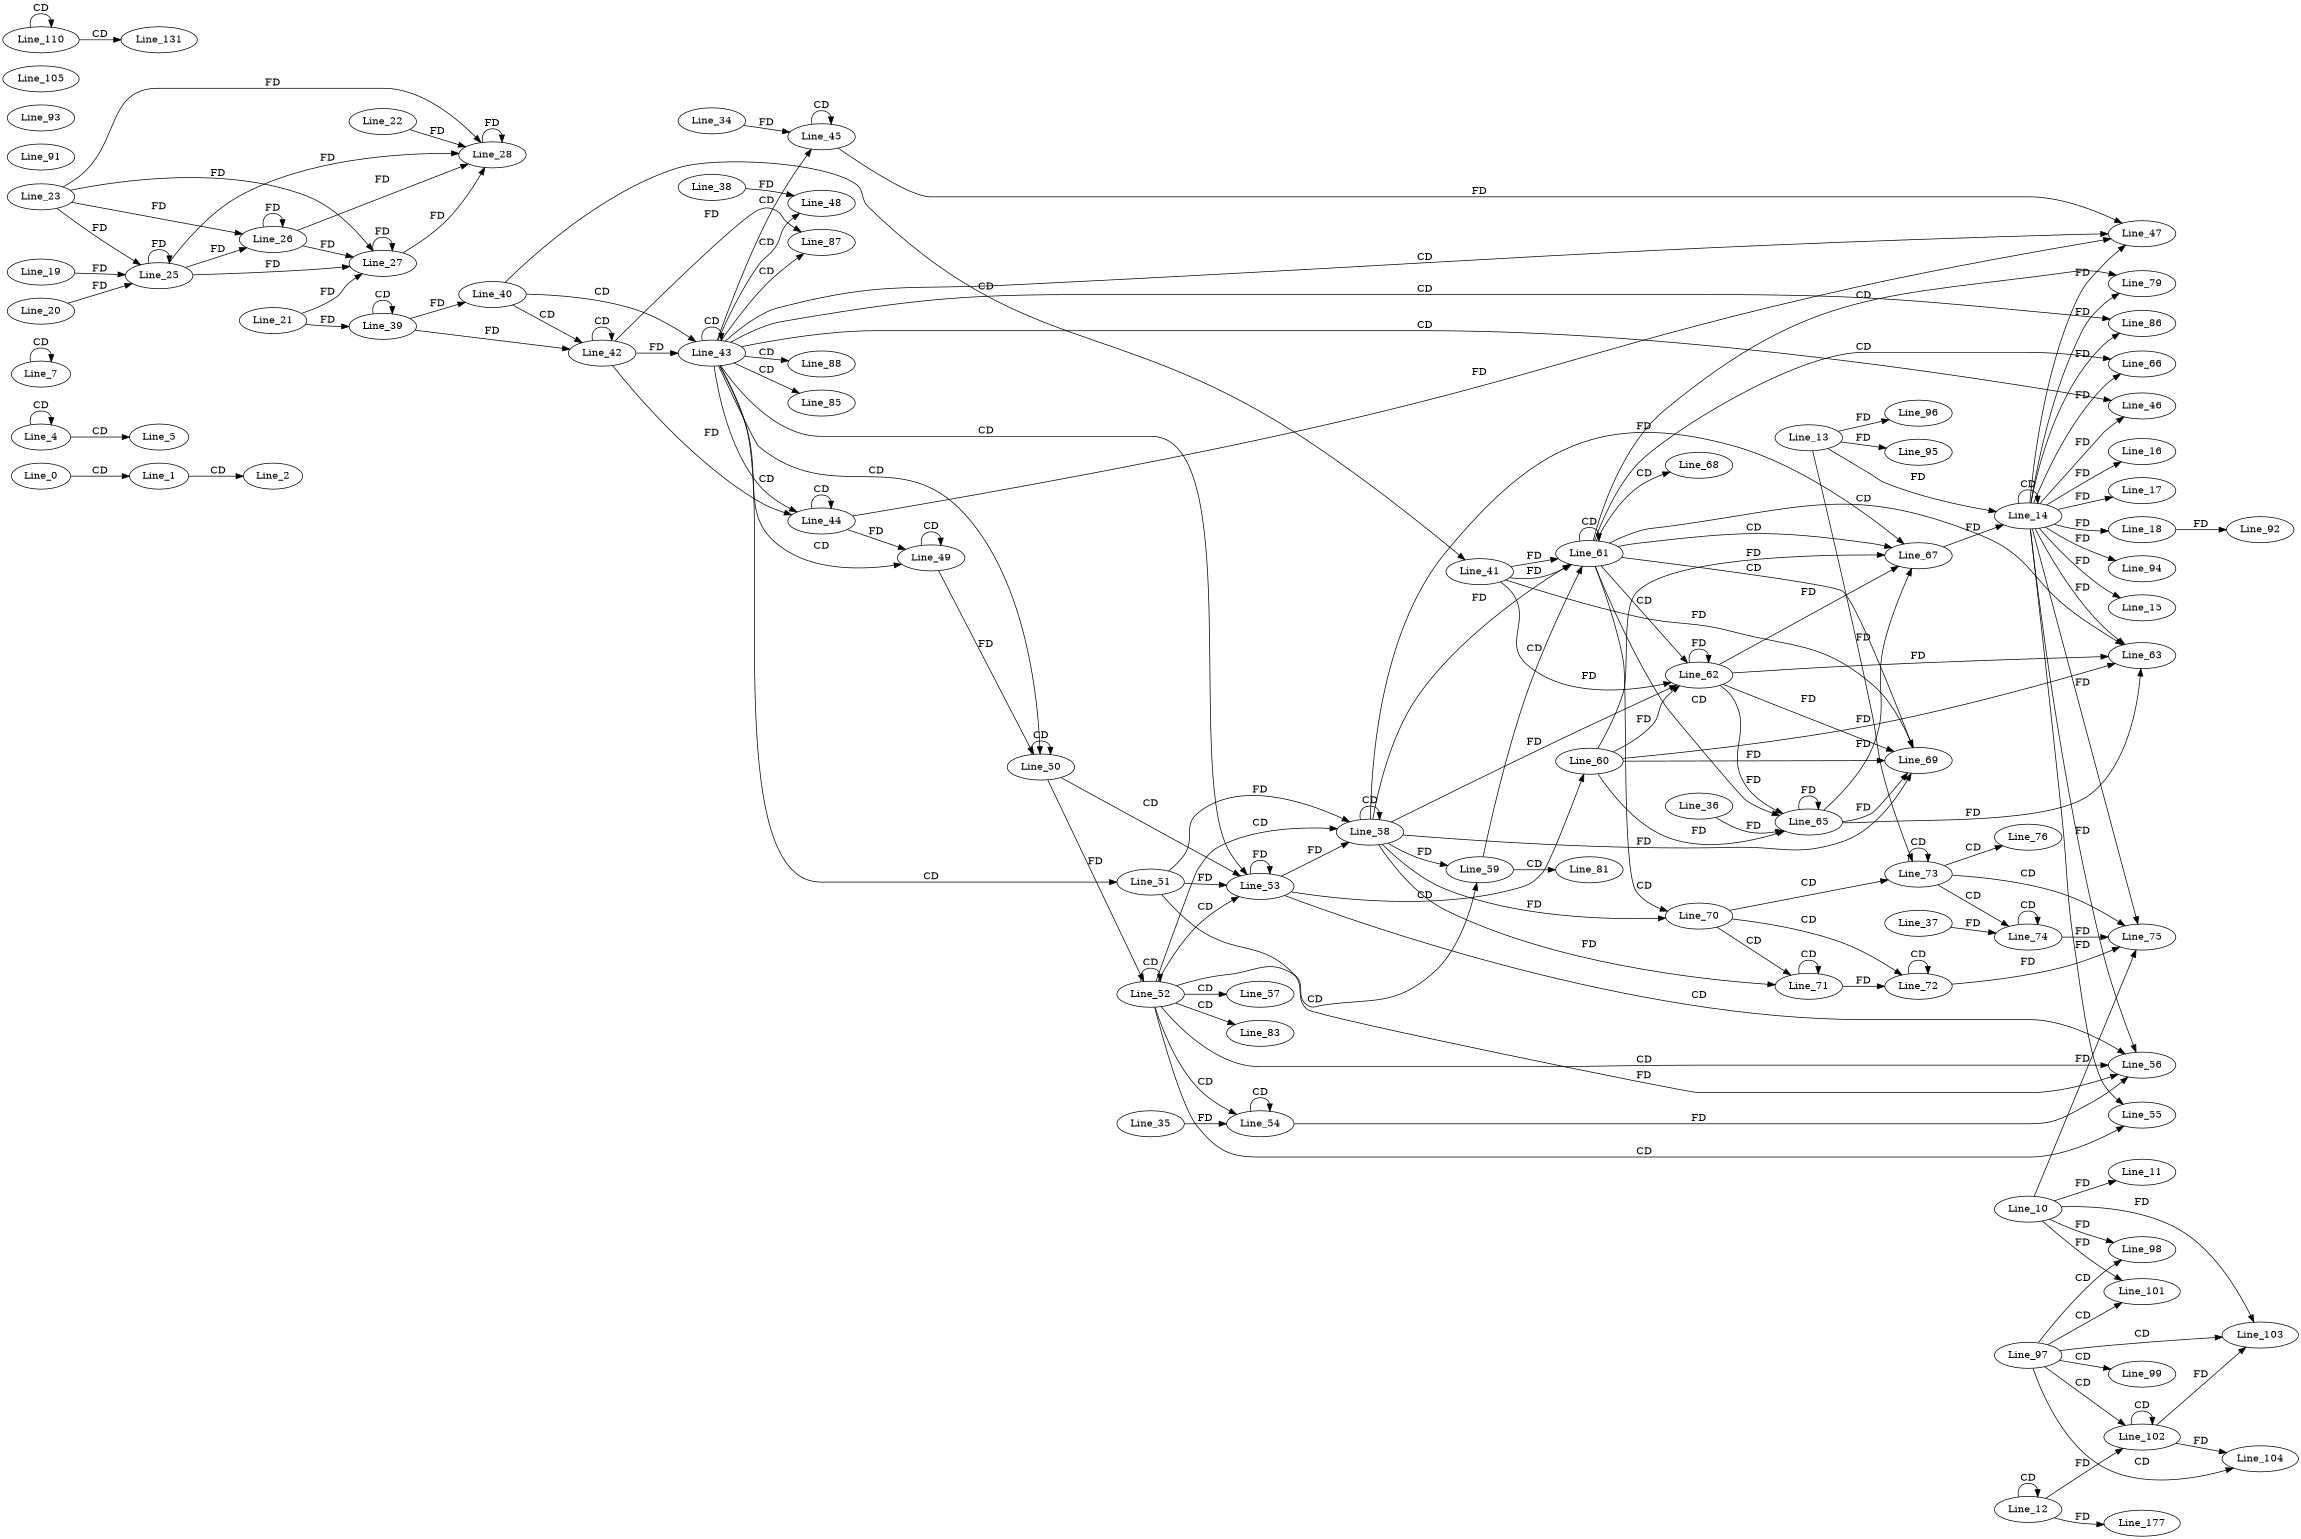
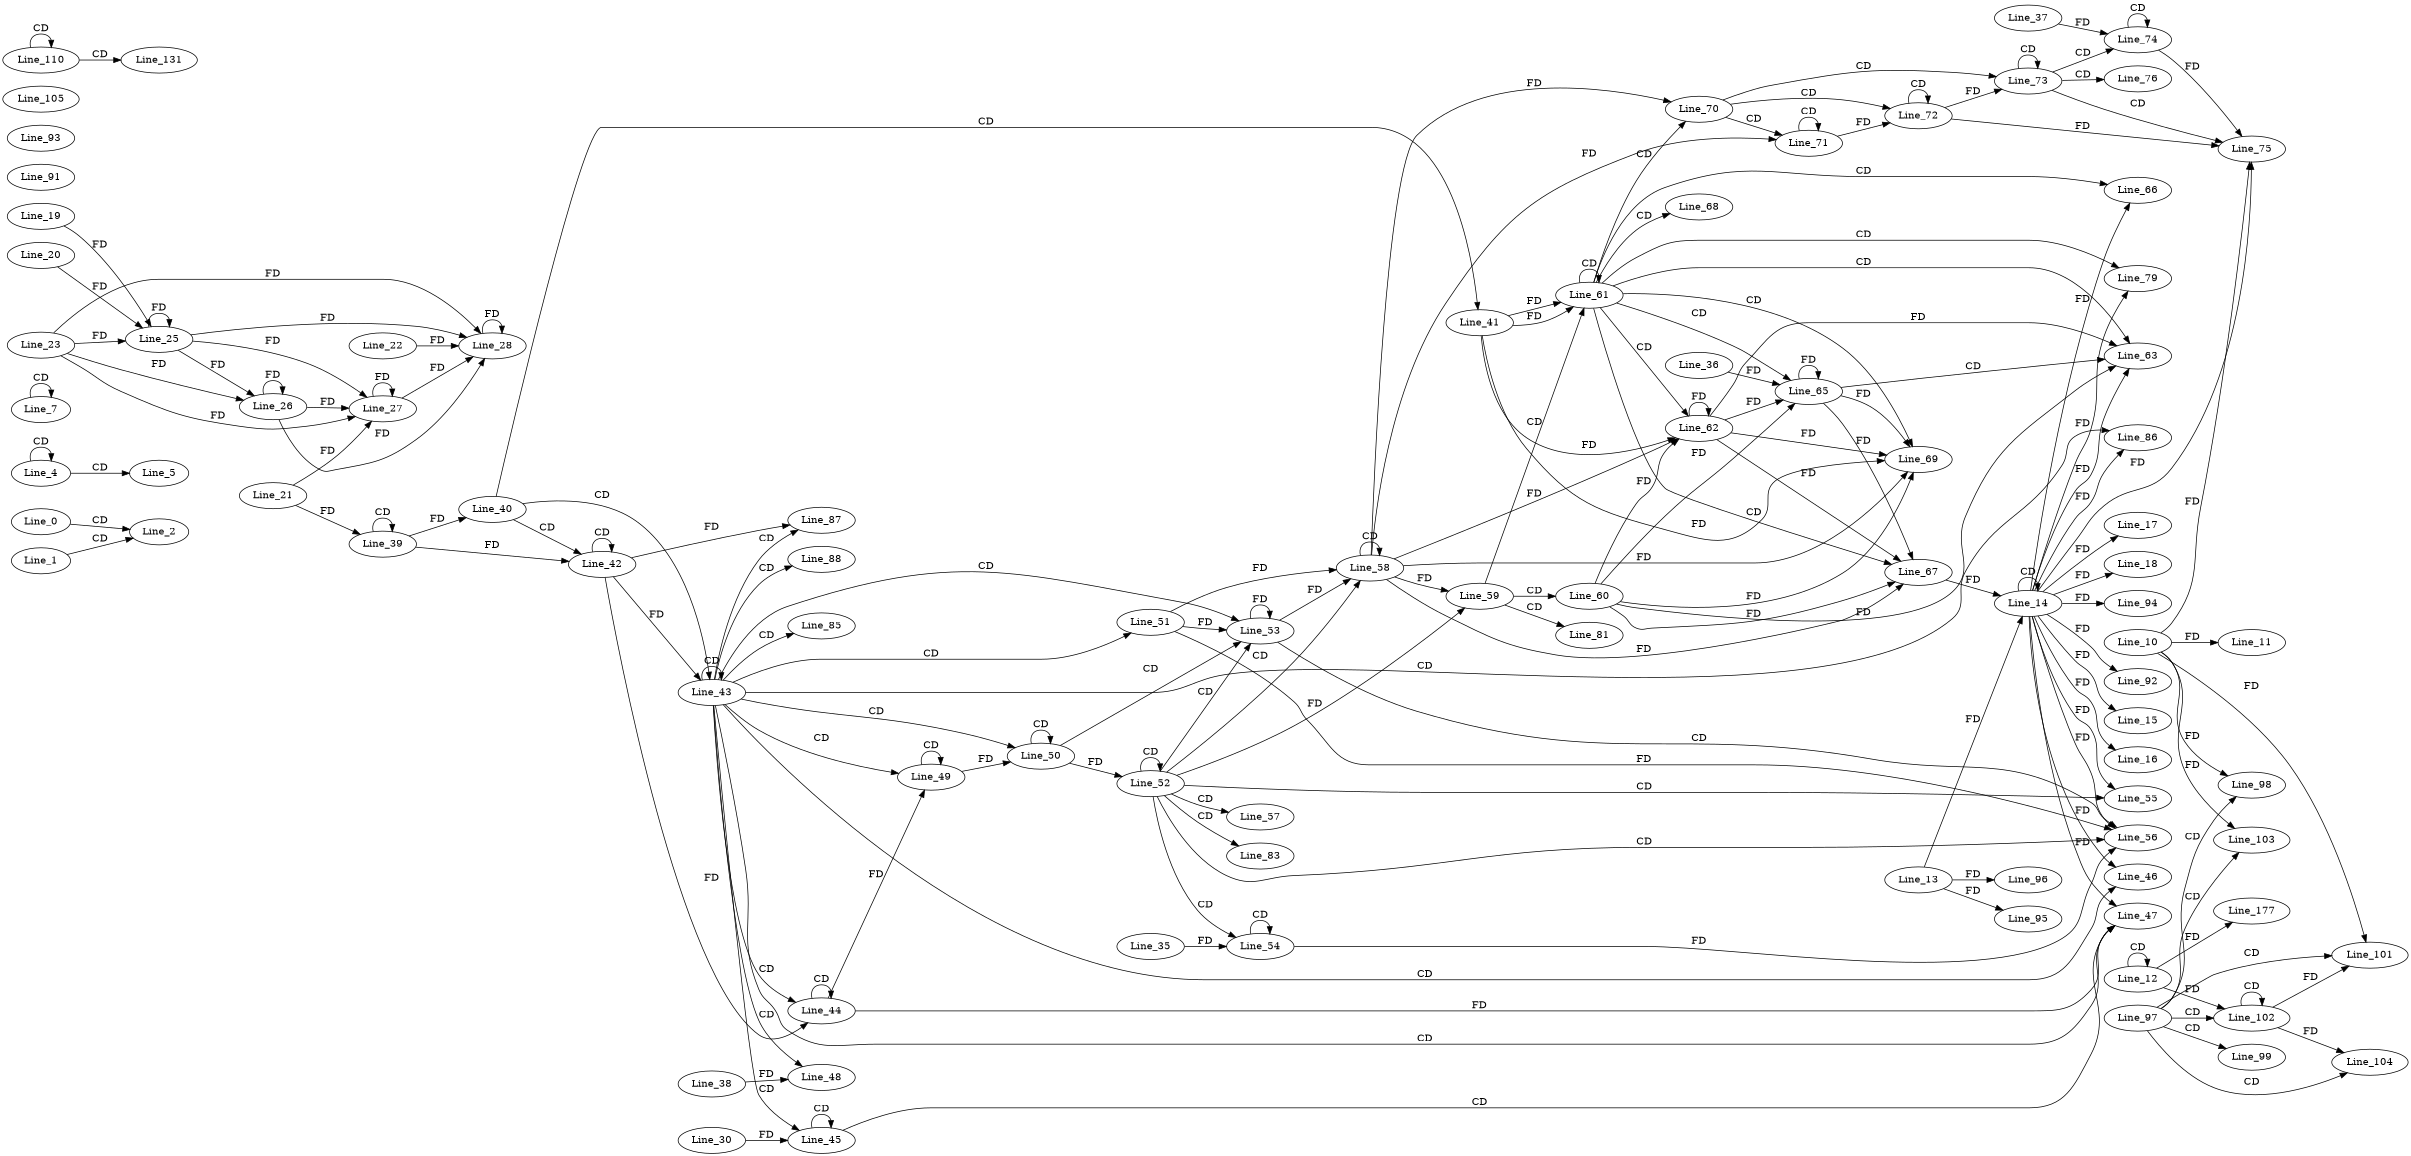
(712, 121) -> (712, 1140)
(1480, 191) -> (1480, 1102)
(96, 476) -> (96, 526)
(2198, 530) -> (2081, 639)
(1859, 653) -> (1970, 100)
(1438, 671) -> none
(1973, 813) -> (1973, 367)
(1452, 900) -> (1531, 596)
(1315, 1000) -> (1315, 704)
(2198, 1389) -> (2308, 988)
